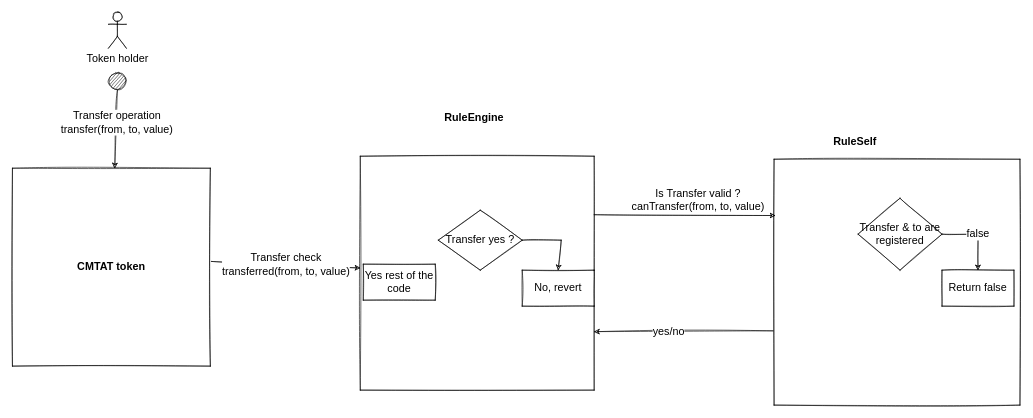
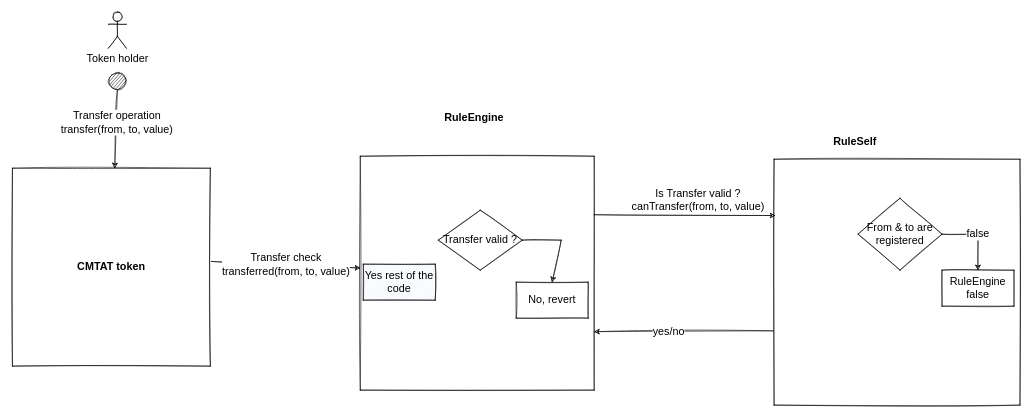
(900, 234) -> (900, 234)
(480, 240) -> (480, 240)
(399, 282) -> (399, 282)
(558, 288) -> (552, 300)
(978, 288) -> (978, 288)
